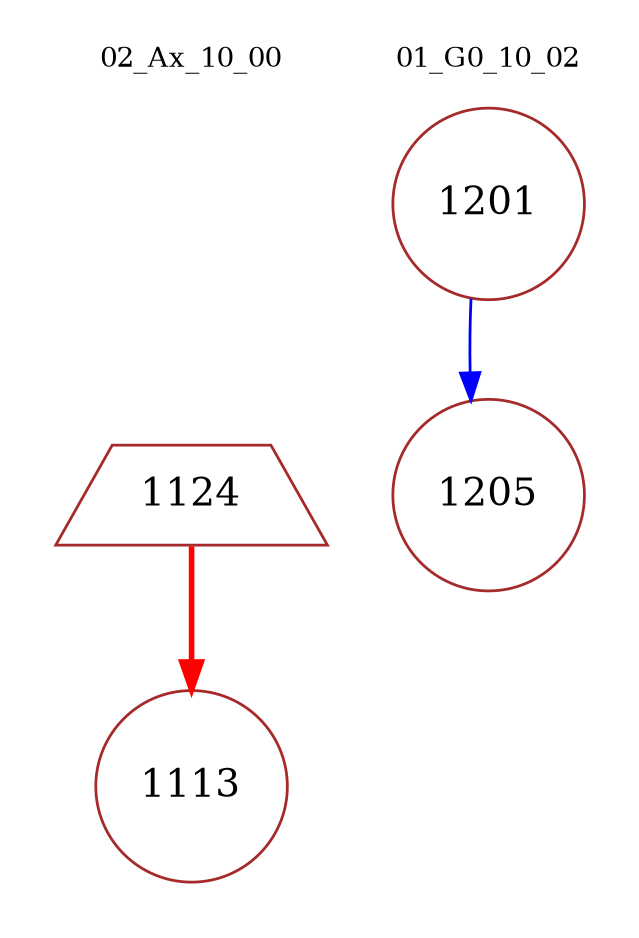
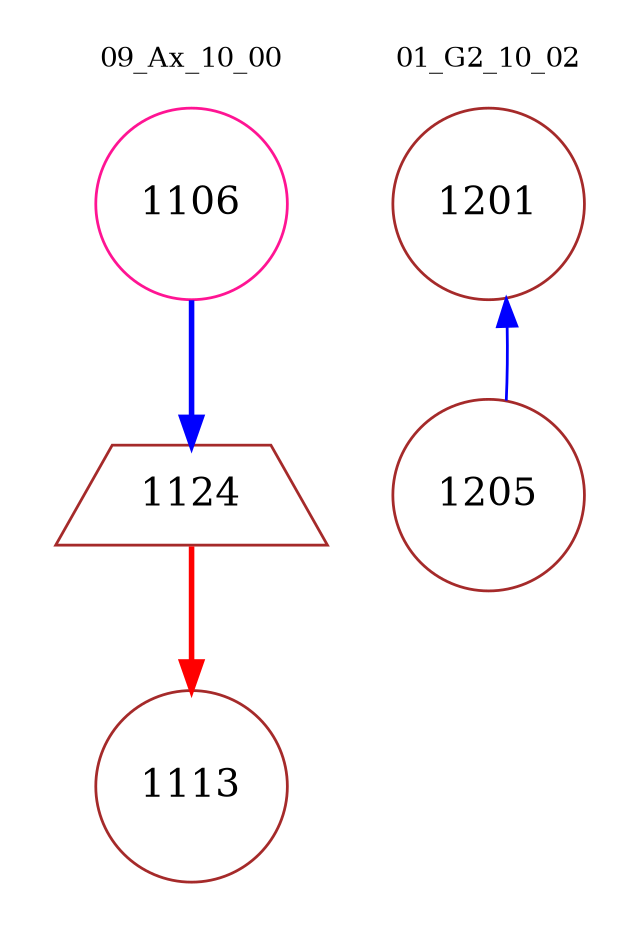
(192, 60) -> (192, 60)
(489, 60) -> (489, 60)
none -> (192, 204)
(470, 335) -> (507, 364)
